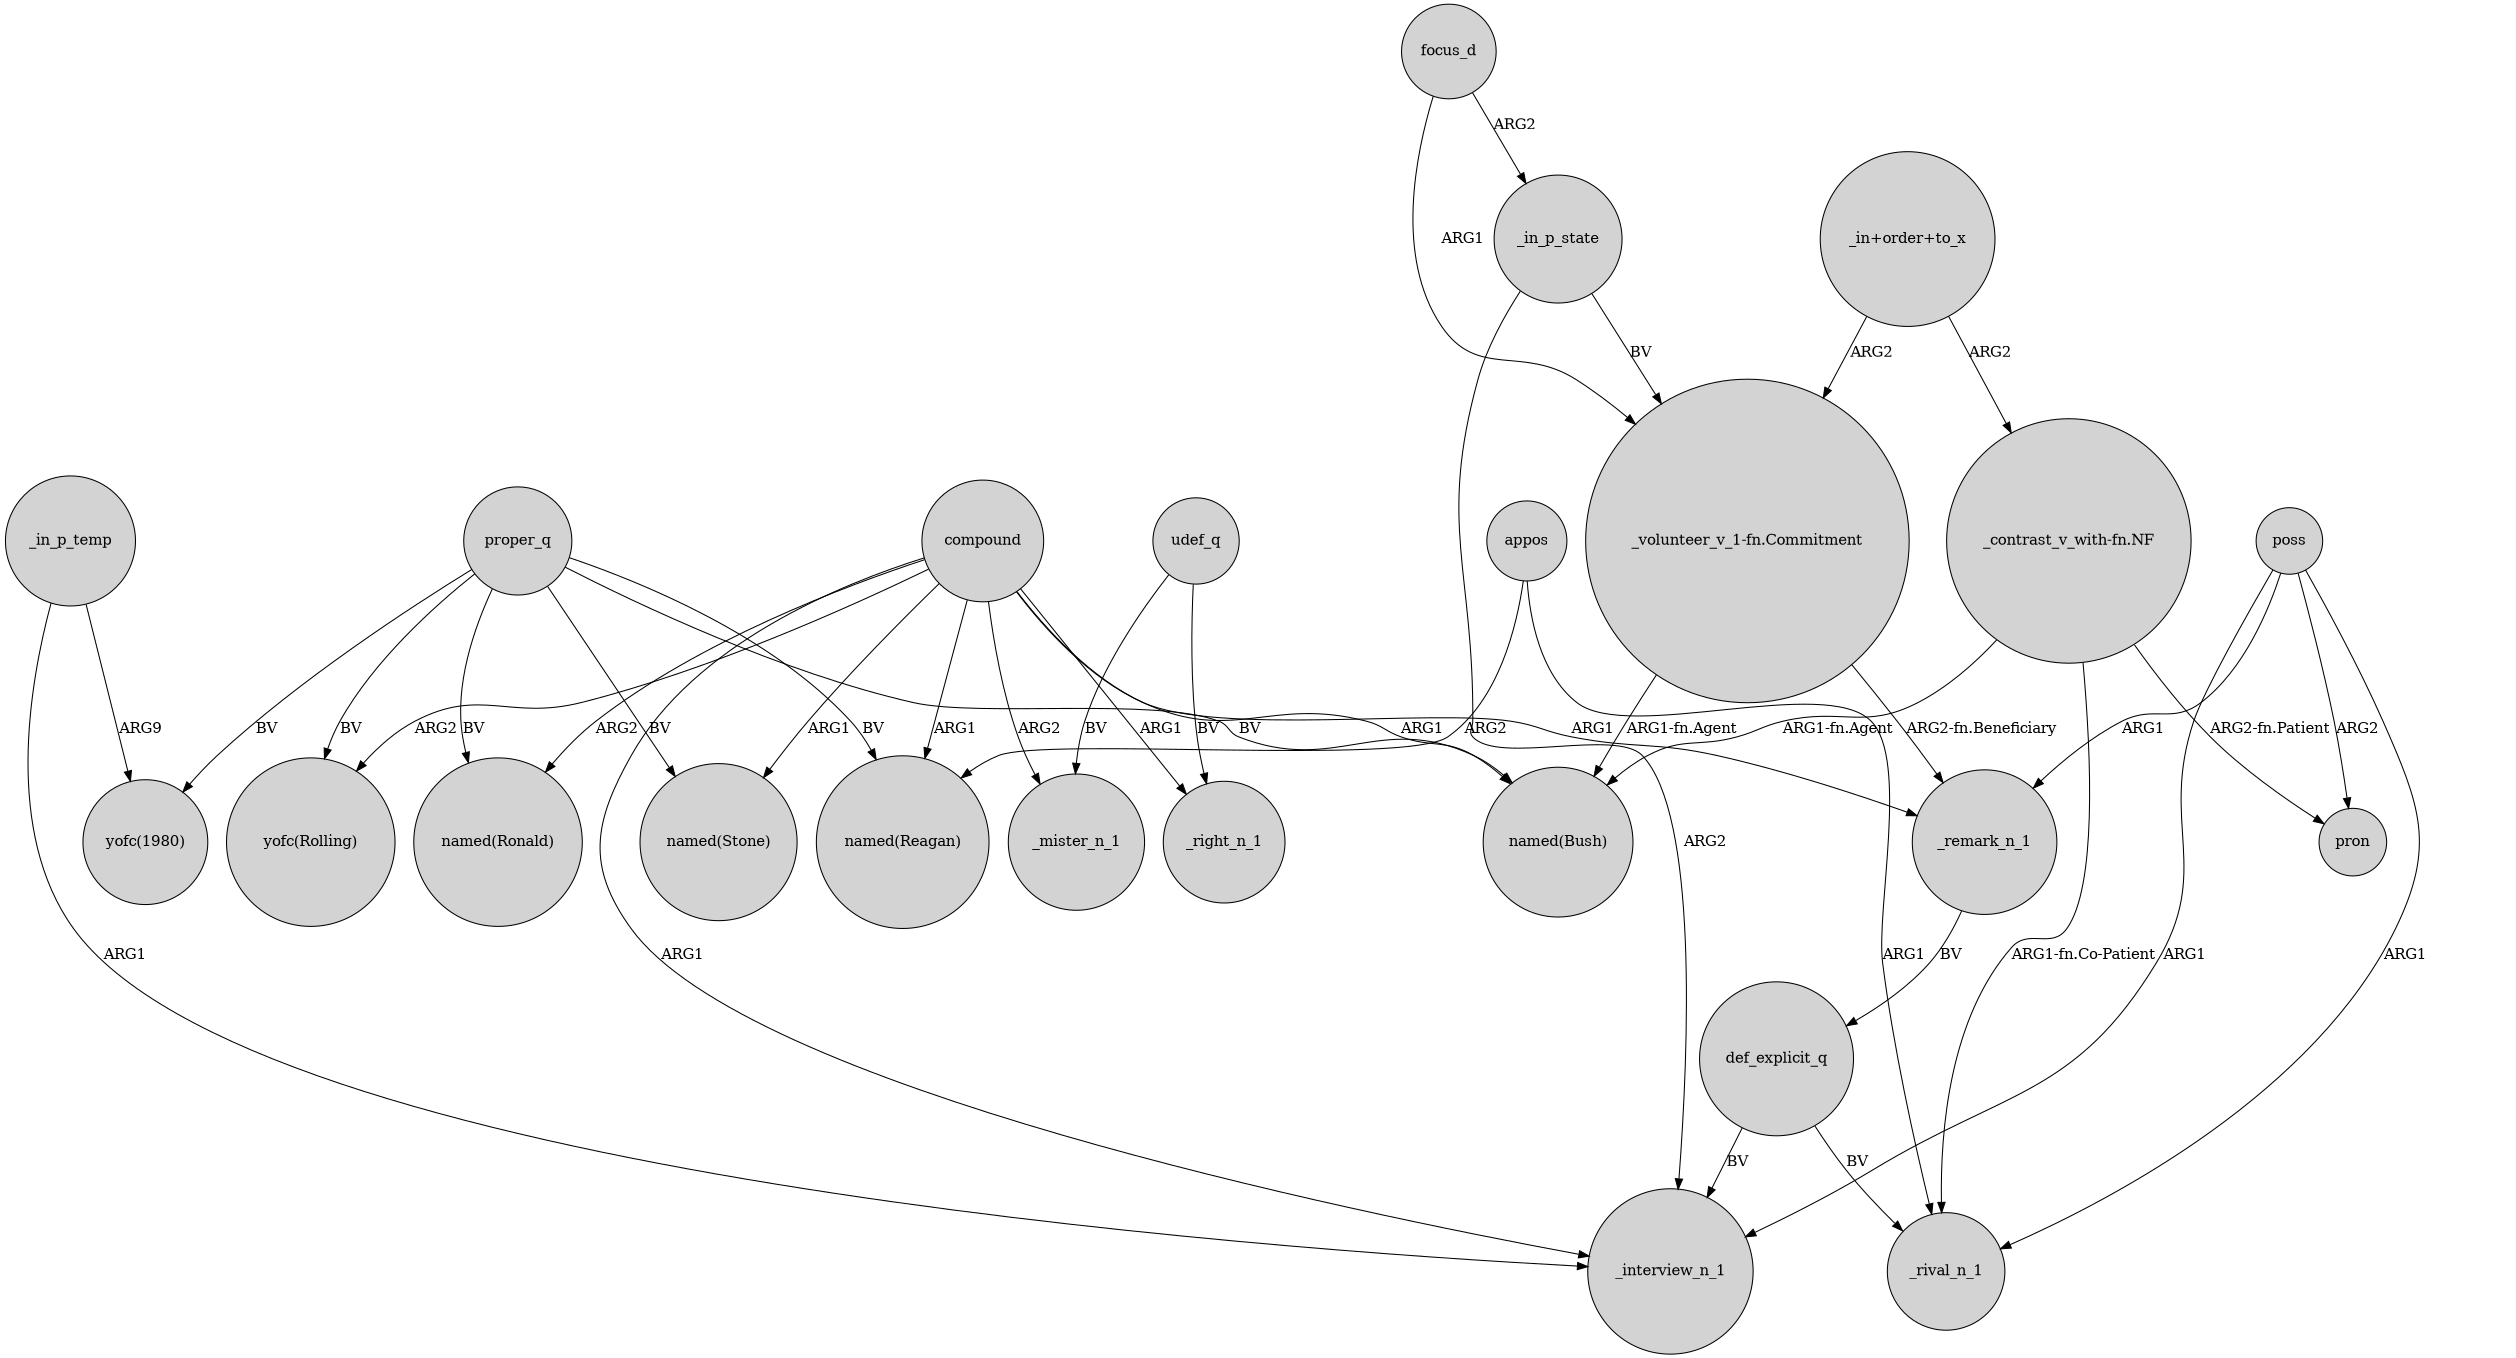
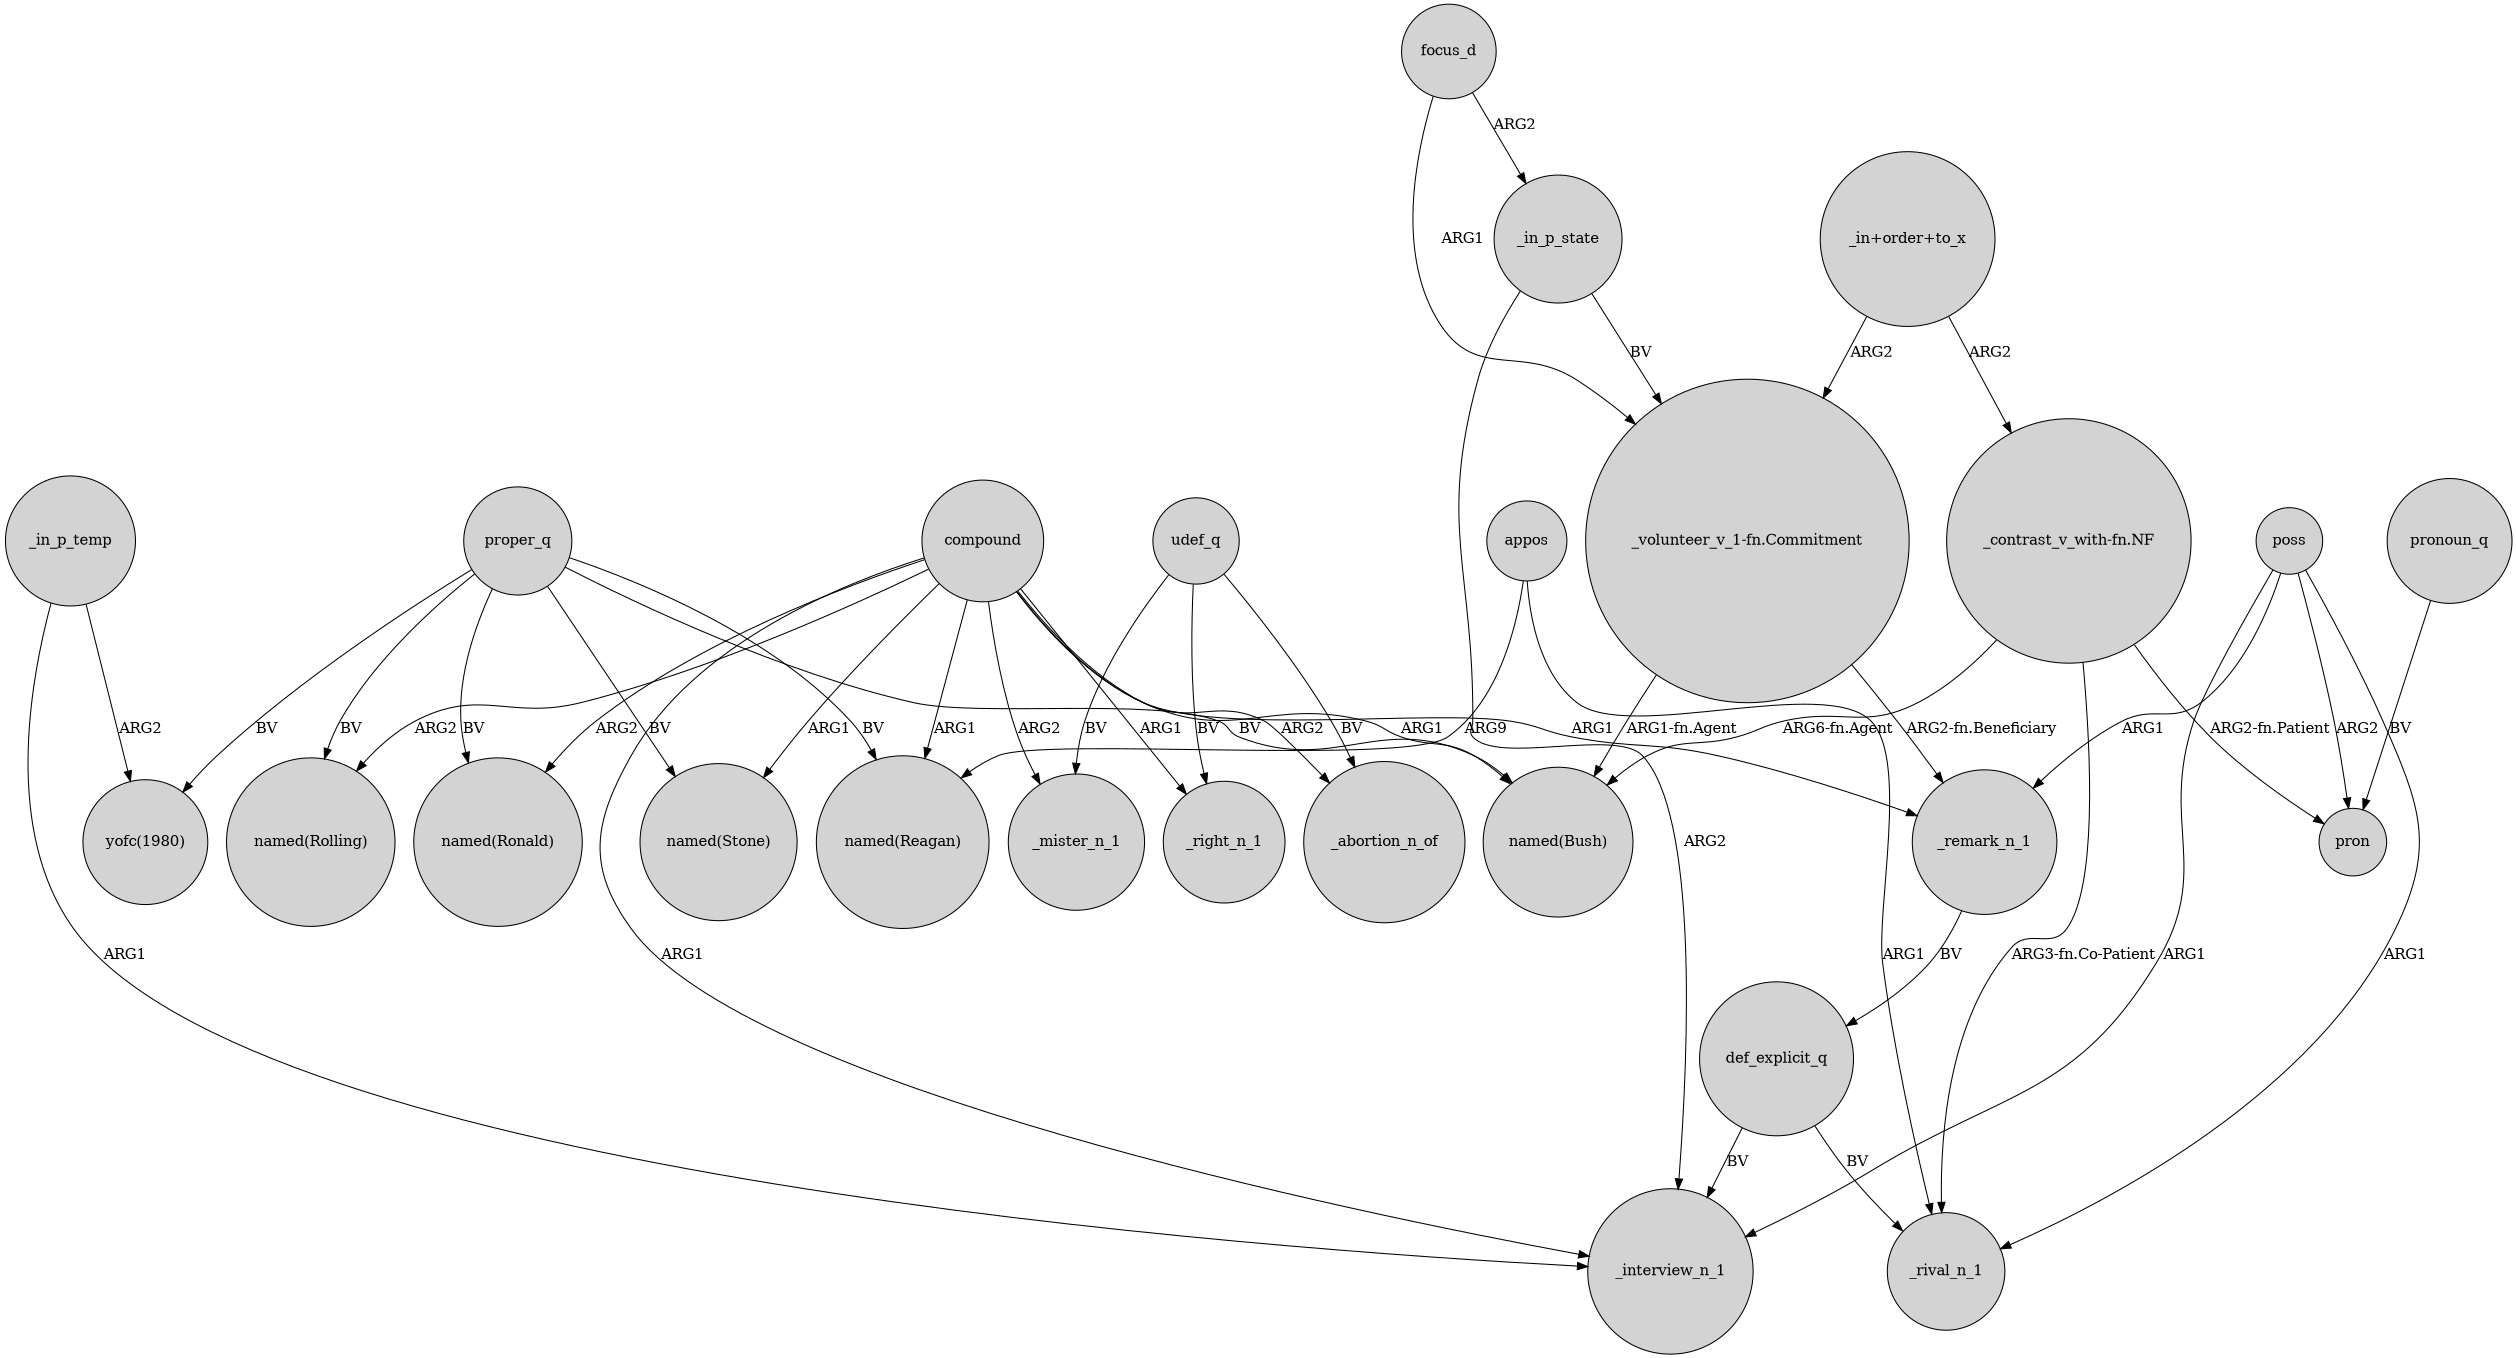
none -> (2450, 541)
(141, 729) -> (141, 729)
(1486, 729) -> (1486, 729)
(1838, 729) -> (1838, 729)
(311, 842) -> (311, 842)
none -> (1384, 842)
(2084, 955) -> (2084, 955)
